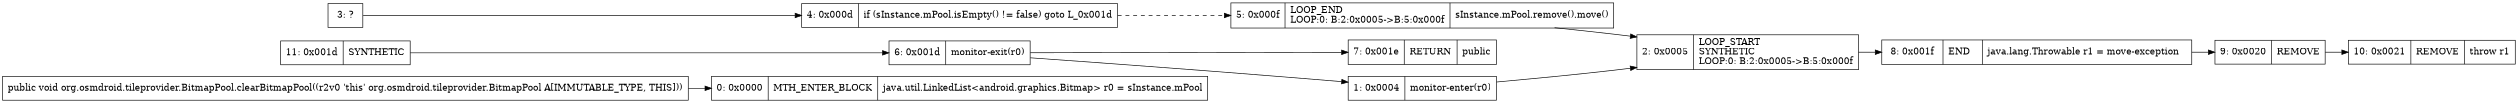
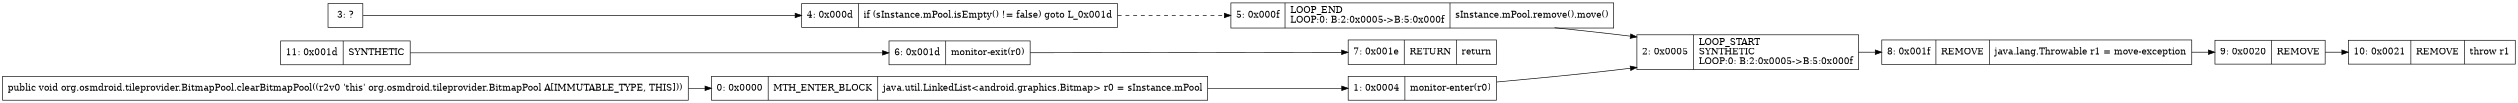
(1476, 52) -> (1476, 52)
(1959, 52) -> (1963, 52)
(1186, 69) -> (1275, 88)
